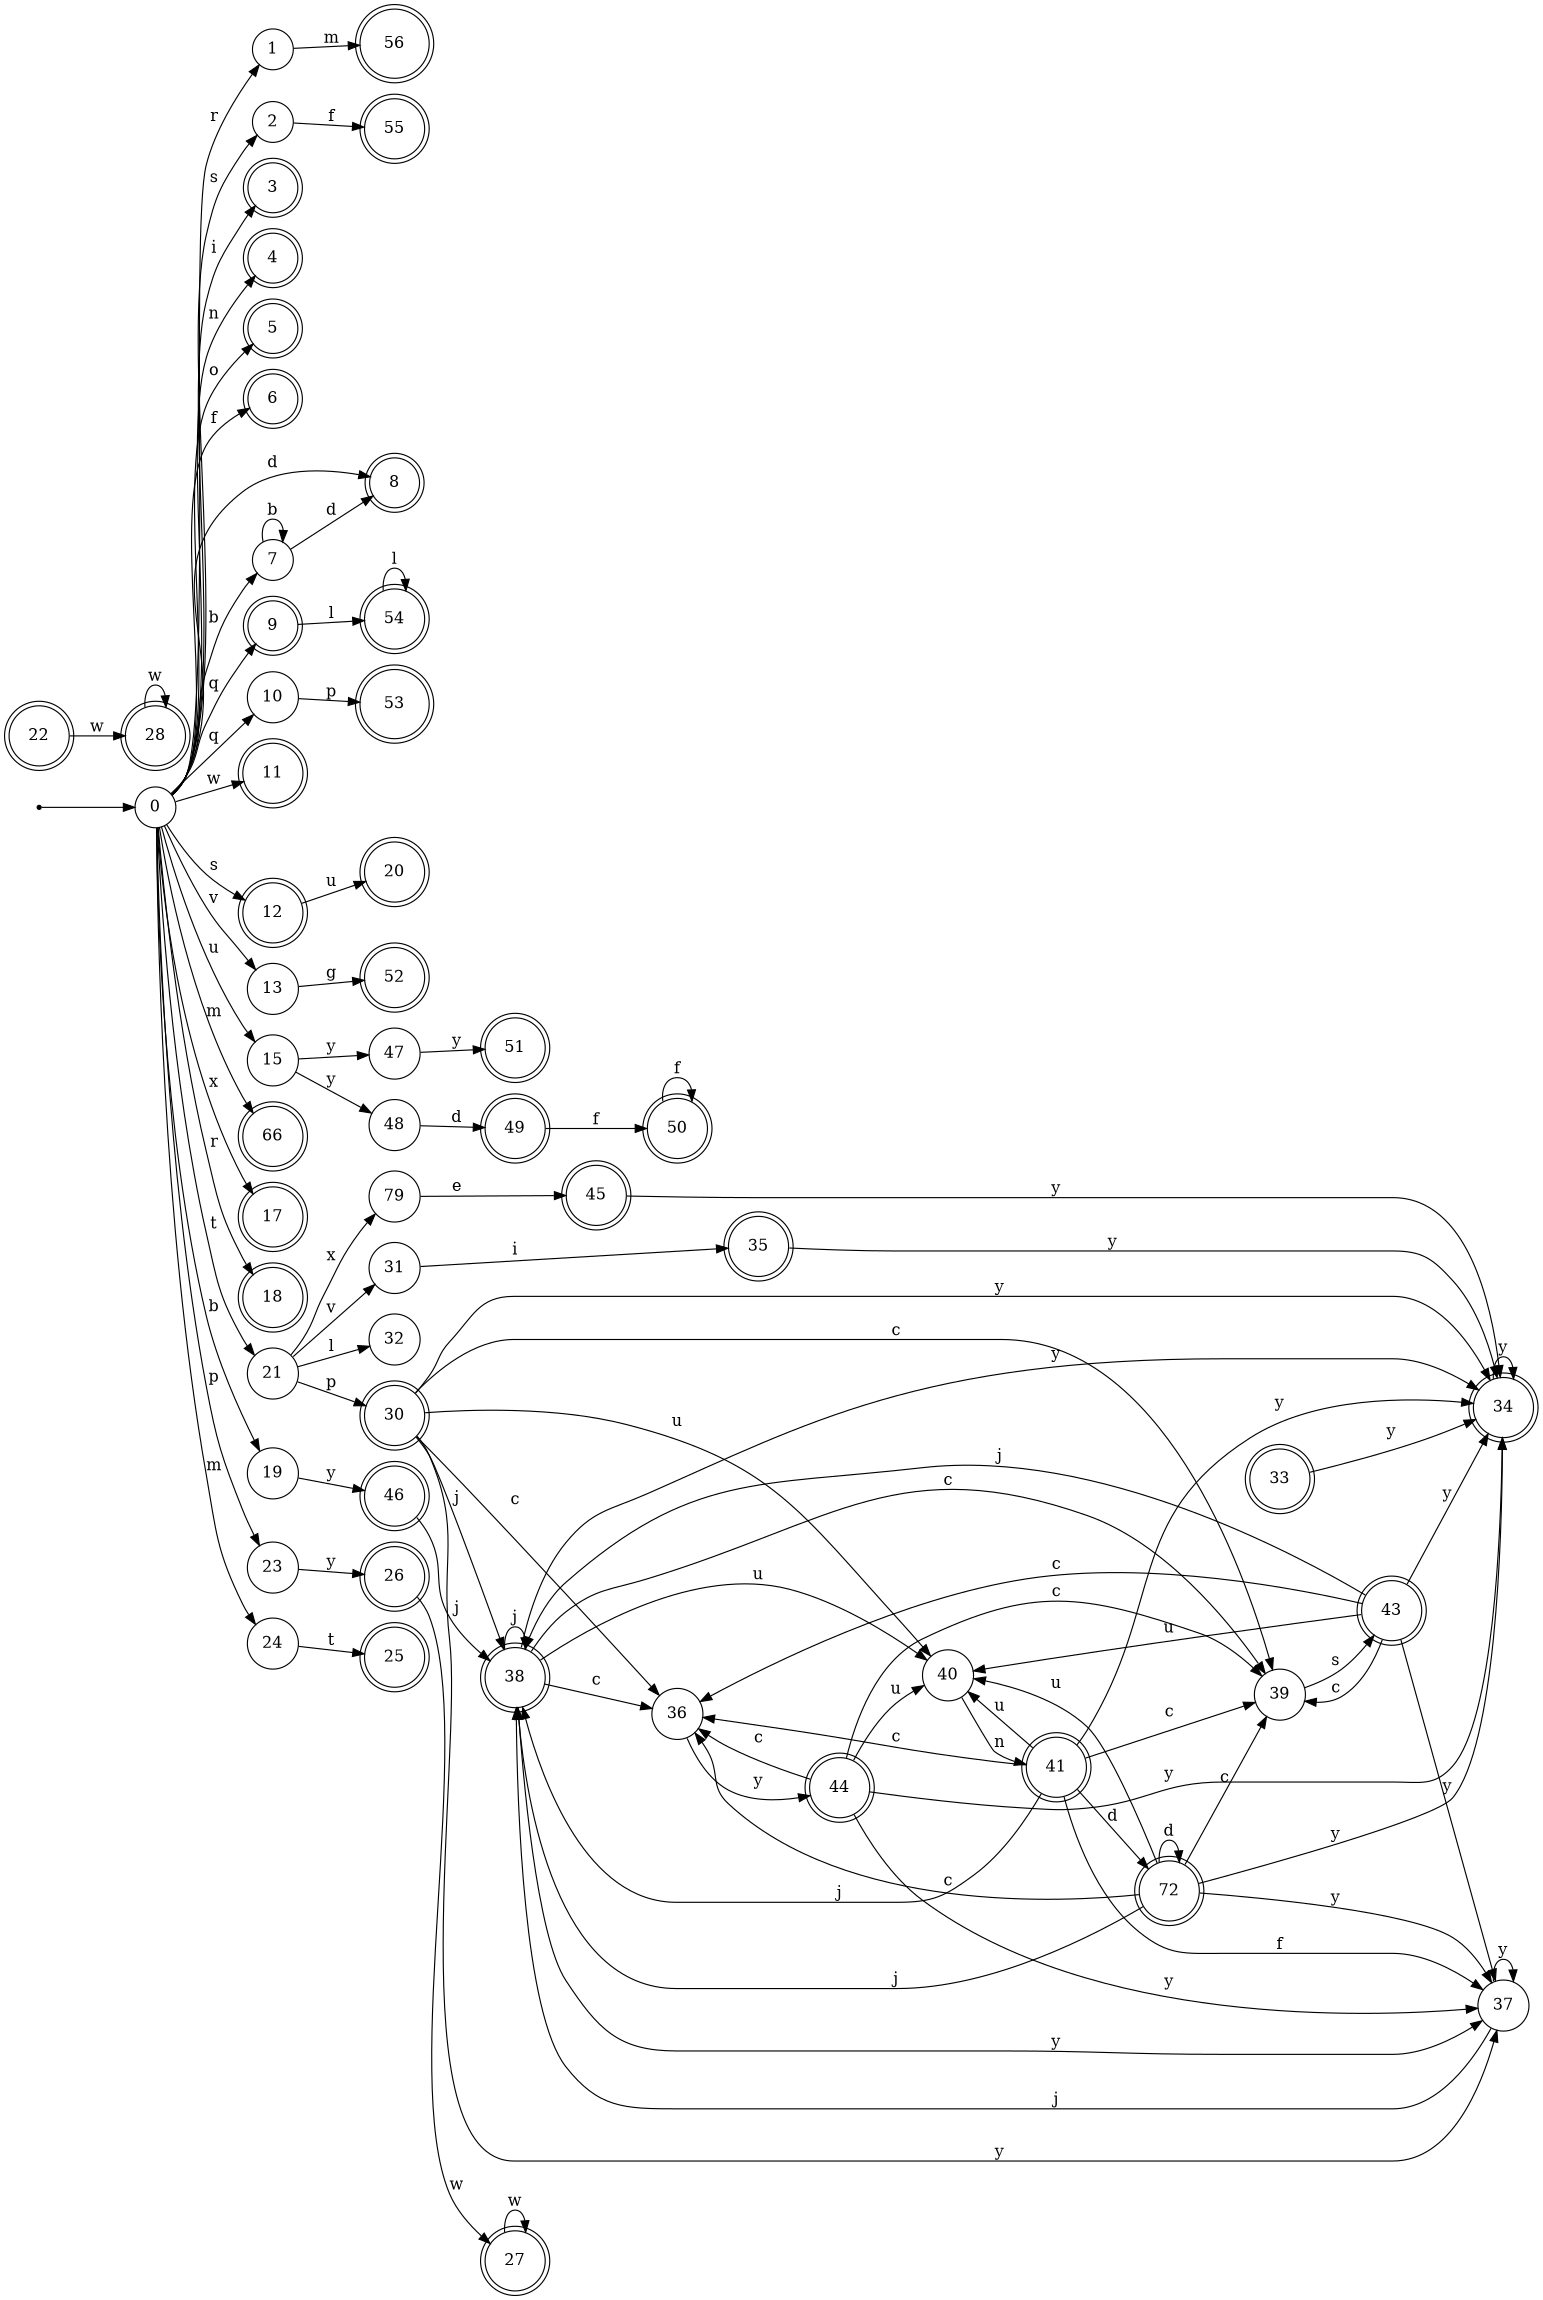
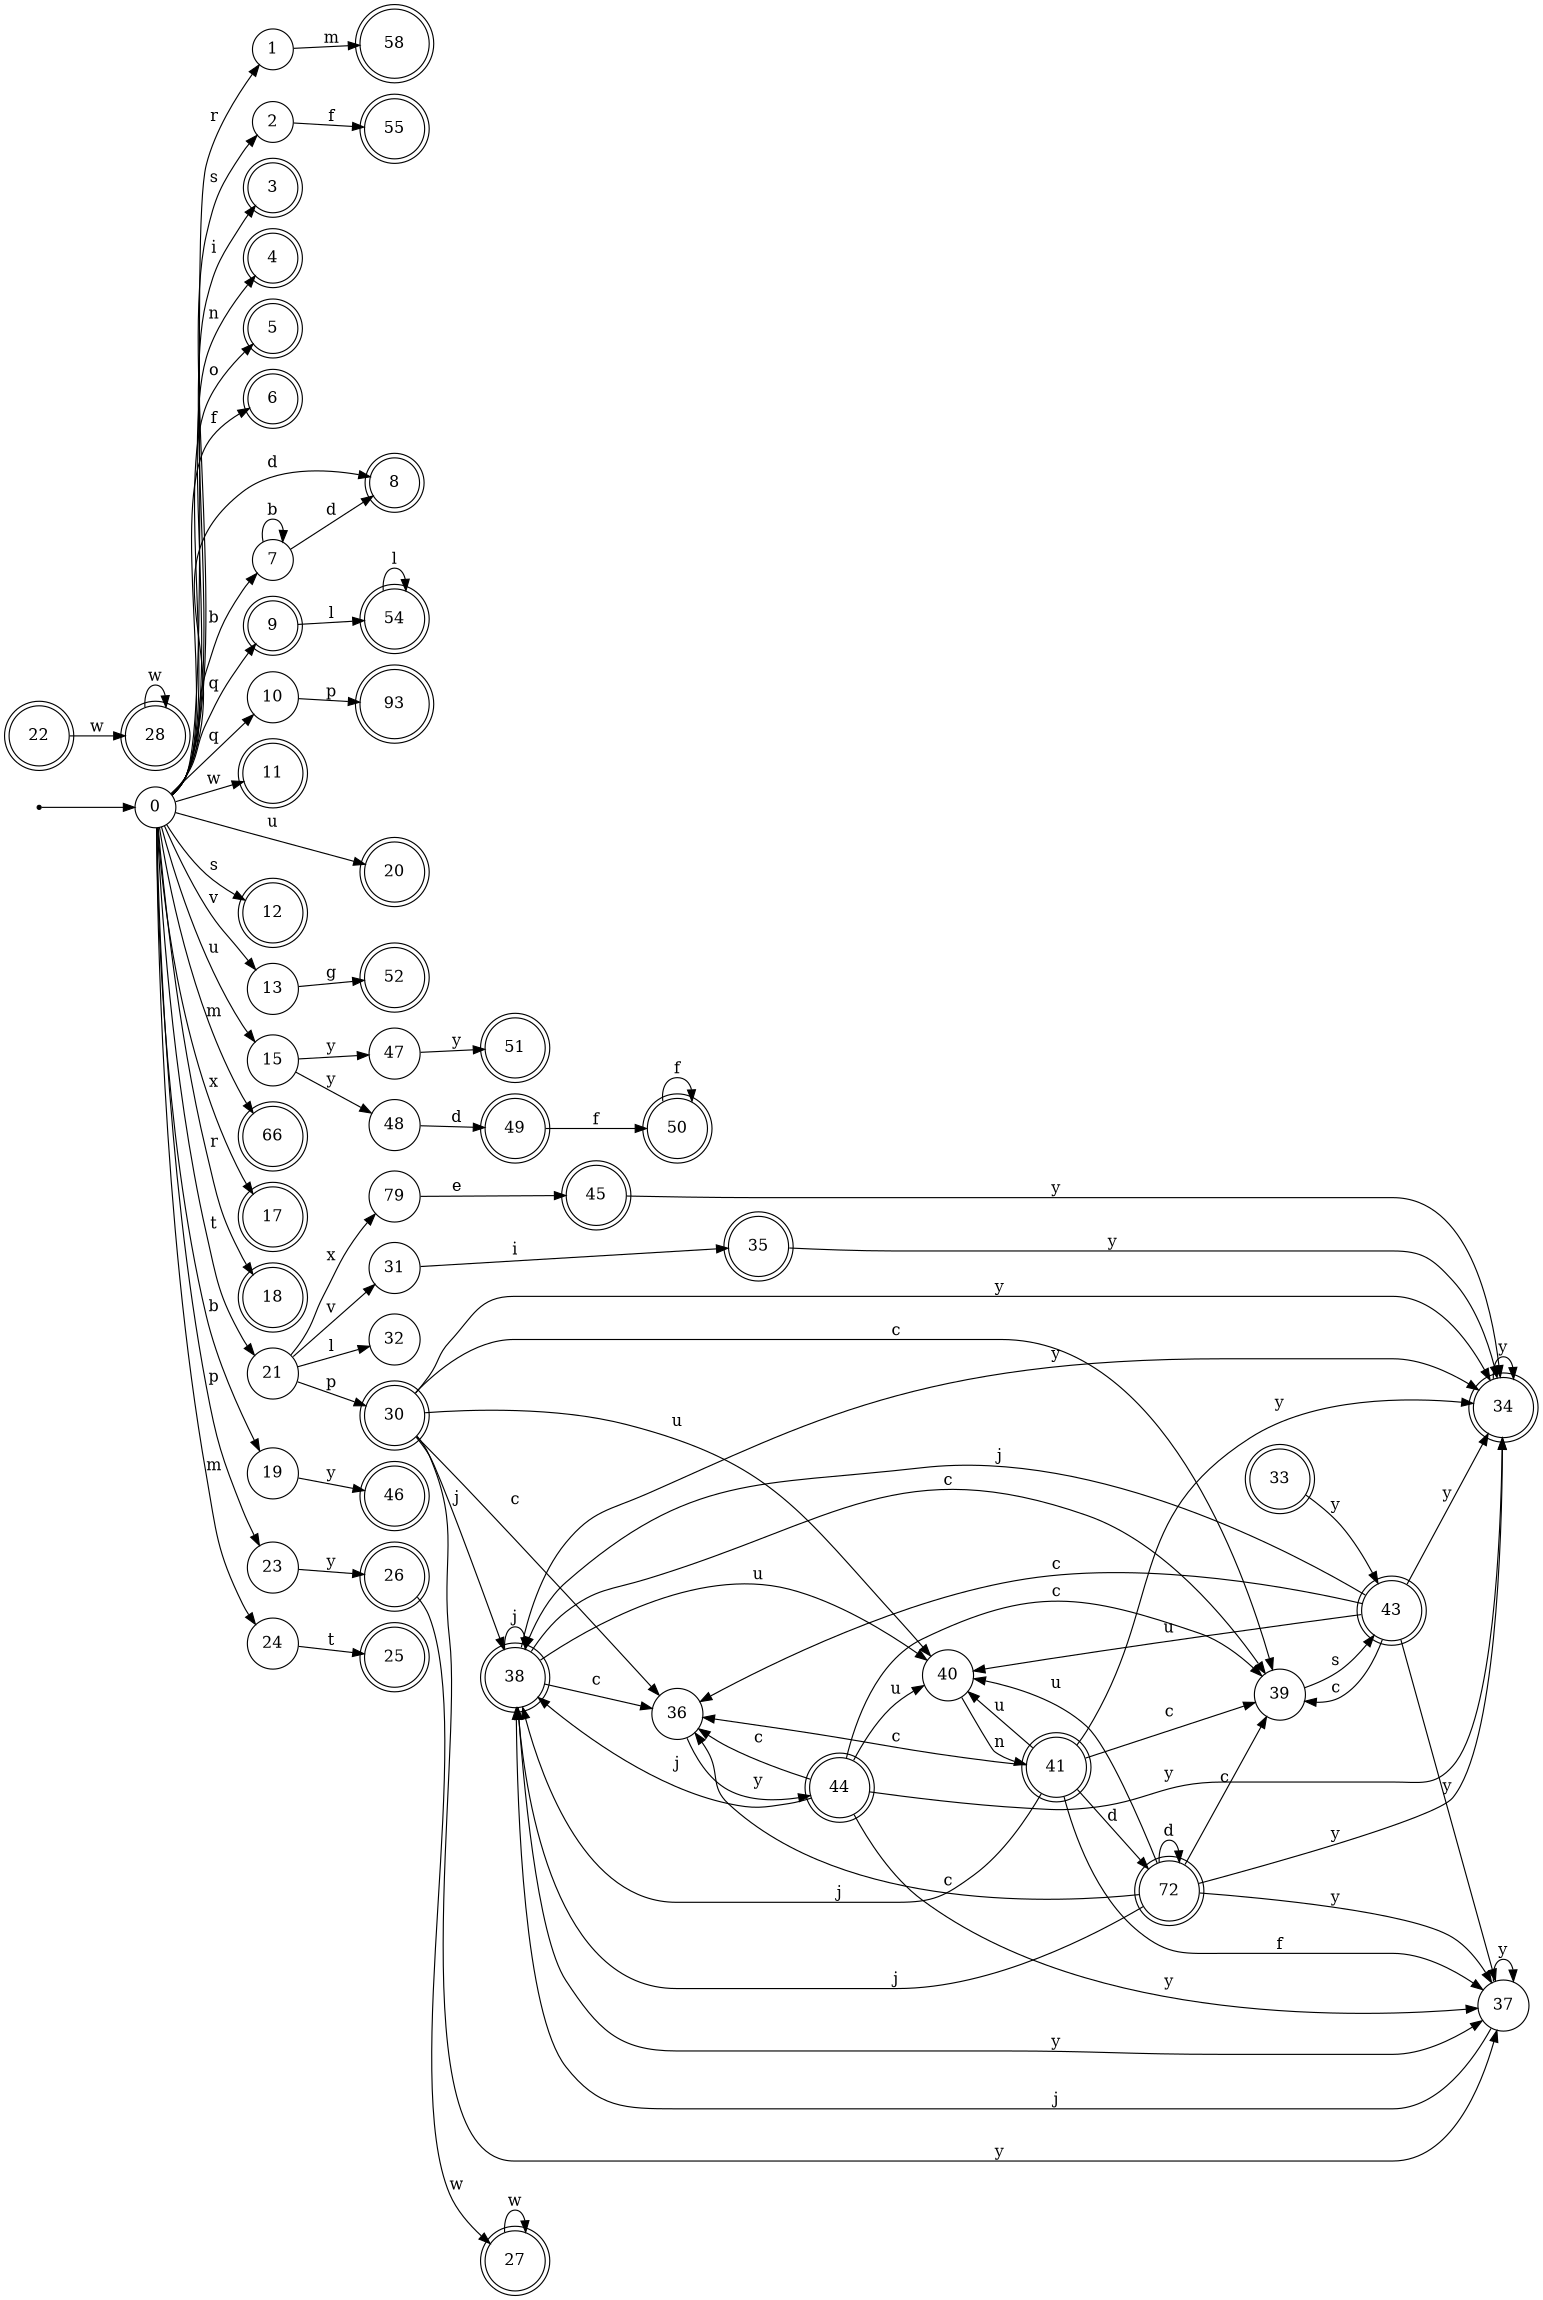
(395, 44) -> (395, 44)
(395, 704) -> (395, 704)
(328, 894) -> (265, 837)
(1388, 1451) -> (1344, 1530)
(440, 1590) -> (670, 1784)
